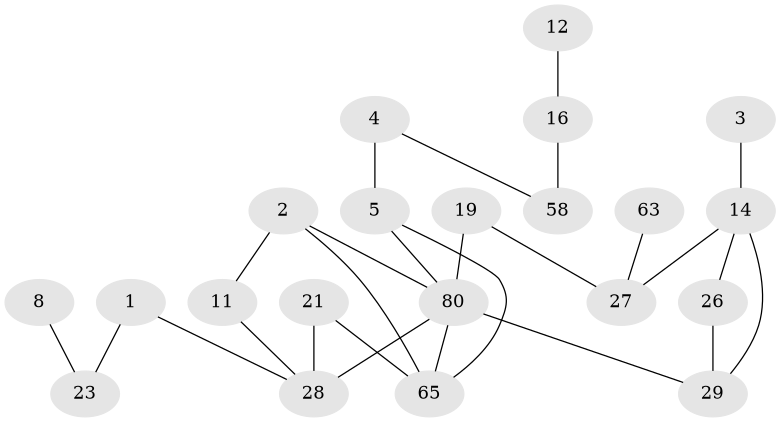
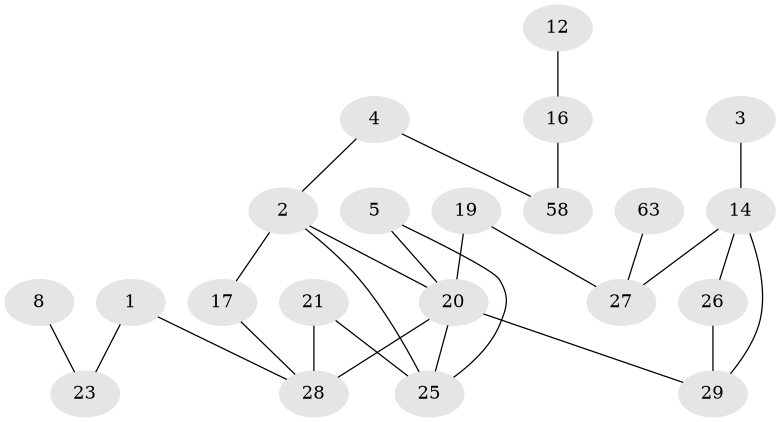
(375, 165) -> (329, 165)
(222, 302) -> (222, 302)
(454, 302) -> (454, 302)
(430, 394) -> (430, 394)
